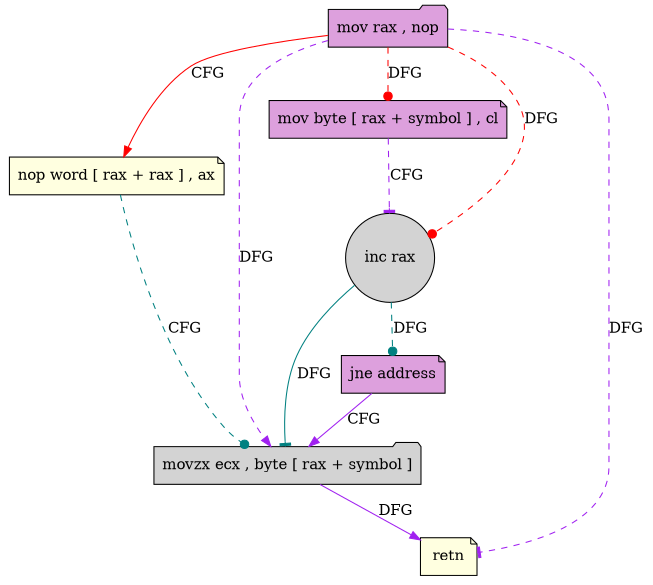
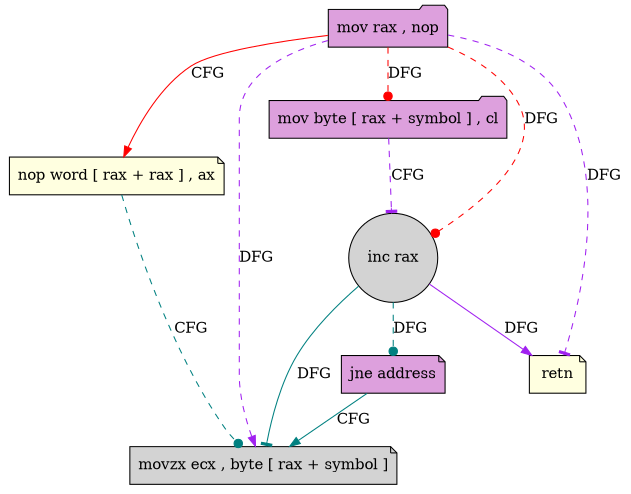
(388, 119) -> (388, 119)
(344, 417) -> (333, 417)
(287, 465) -> (263, 465)
(366, 510) -> (476, 317)
